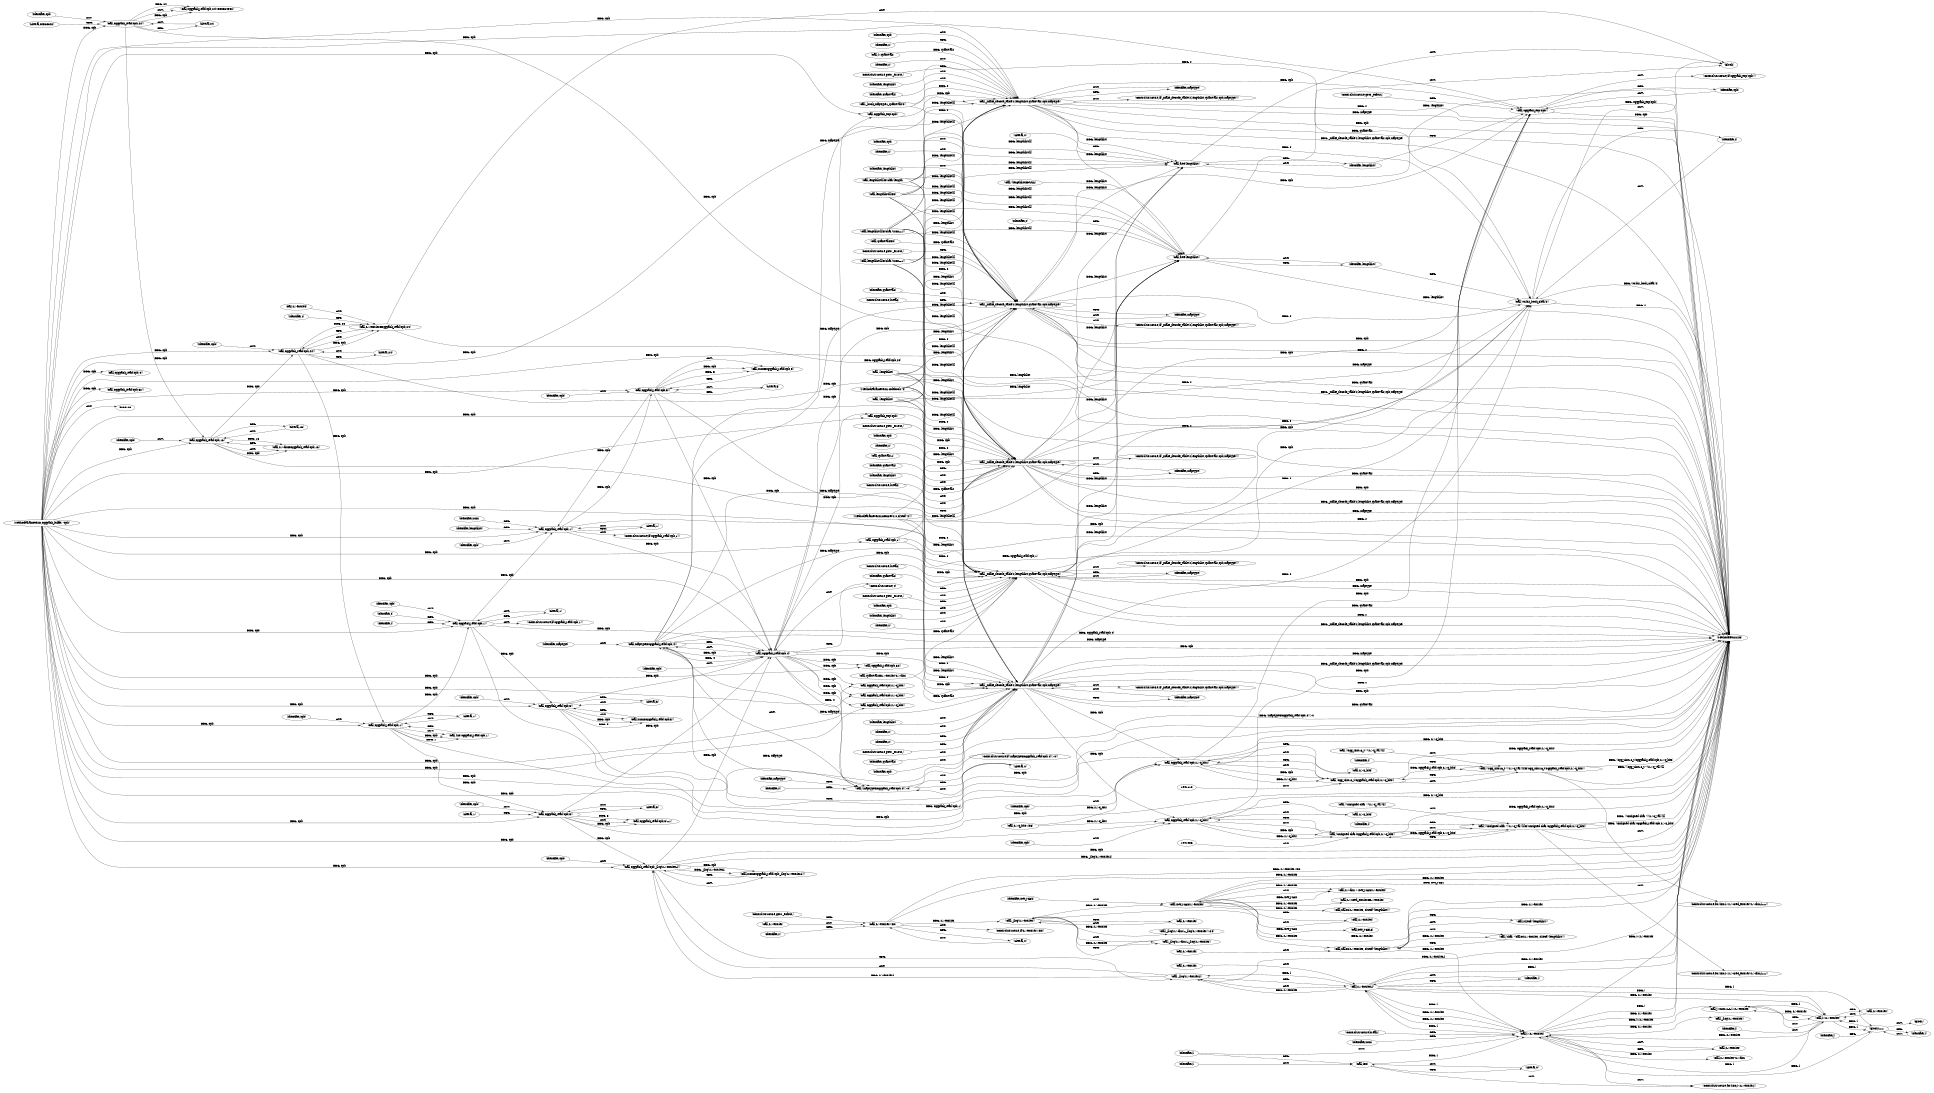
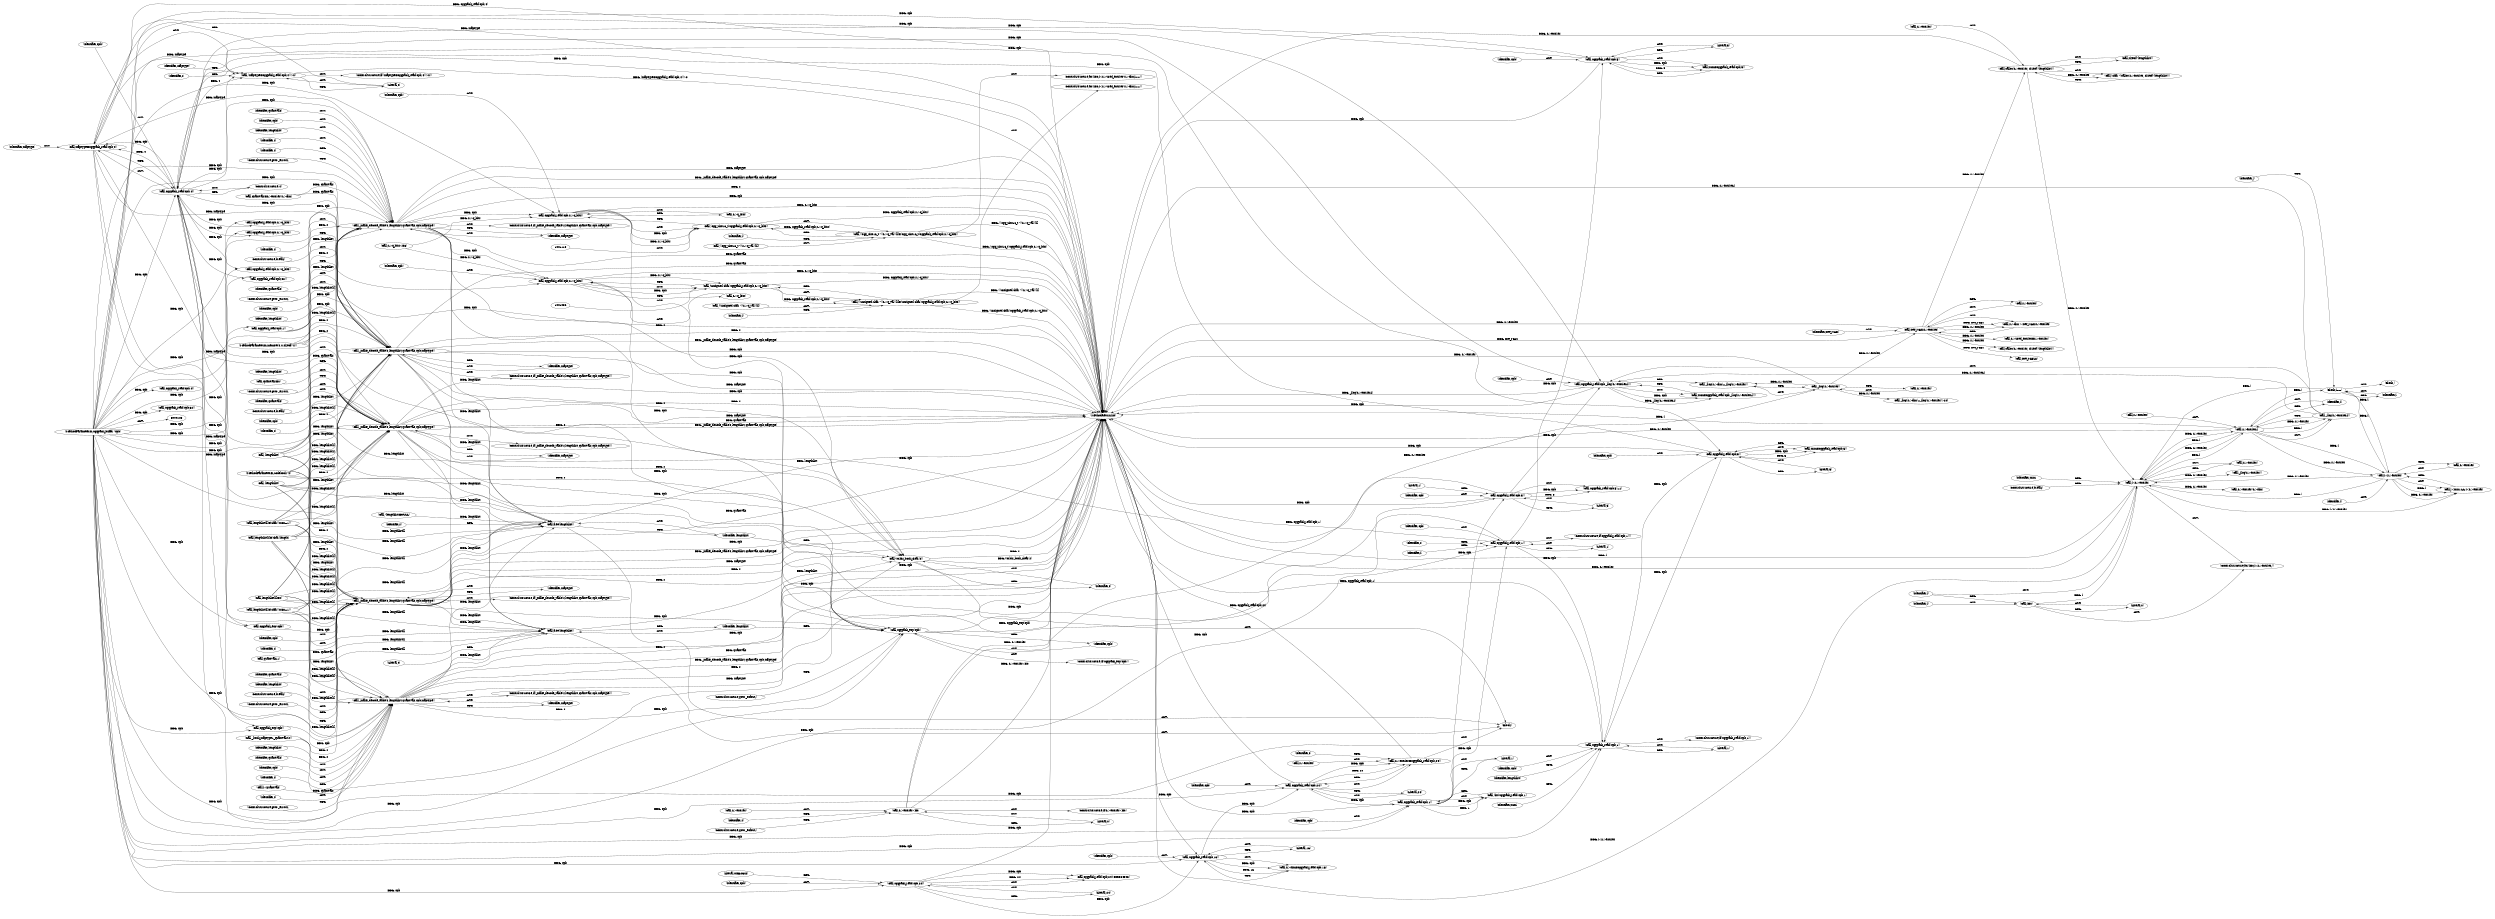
none -> (1978, 334)
(965, 550) -> (1156, 638)
(898, 958) -> (1663, 381)
